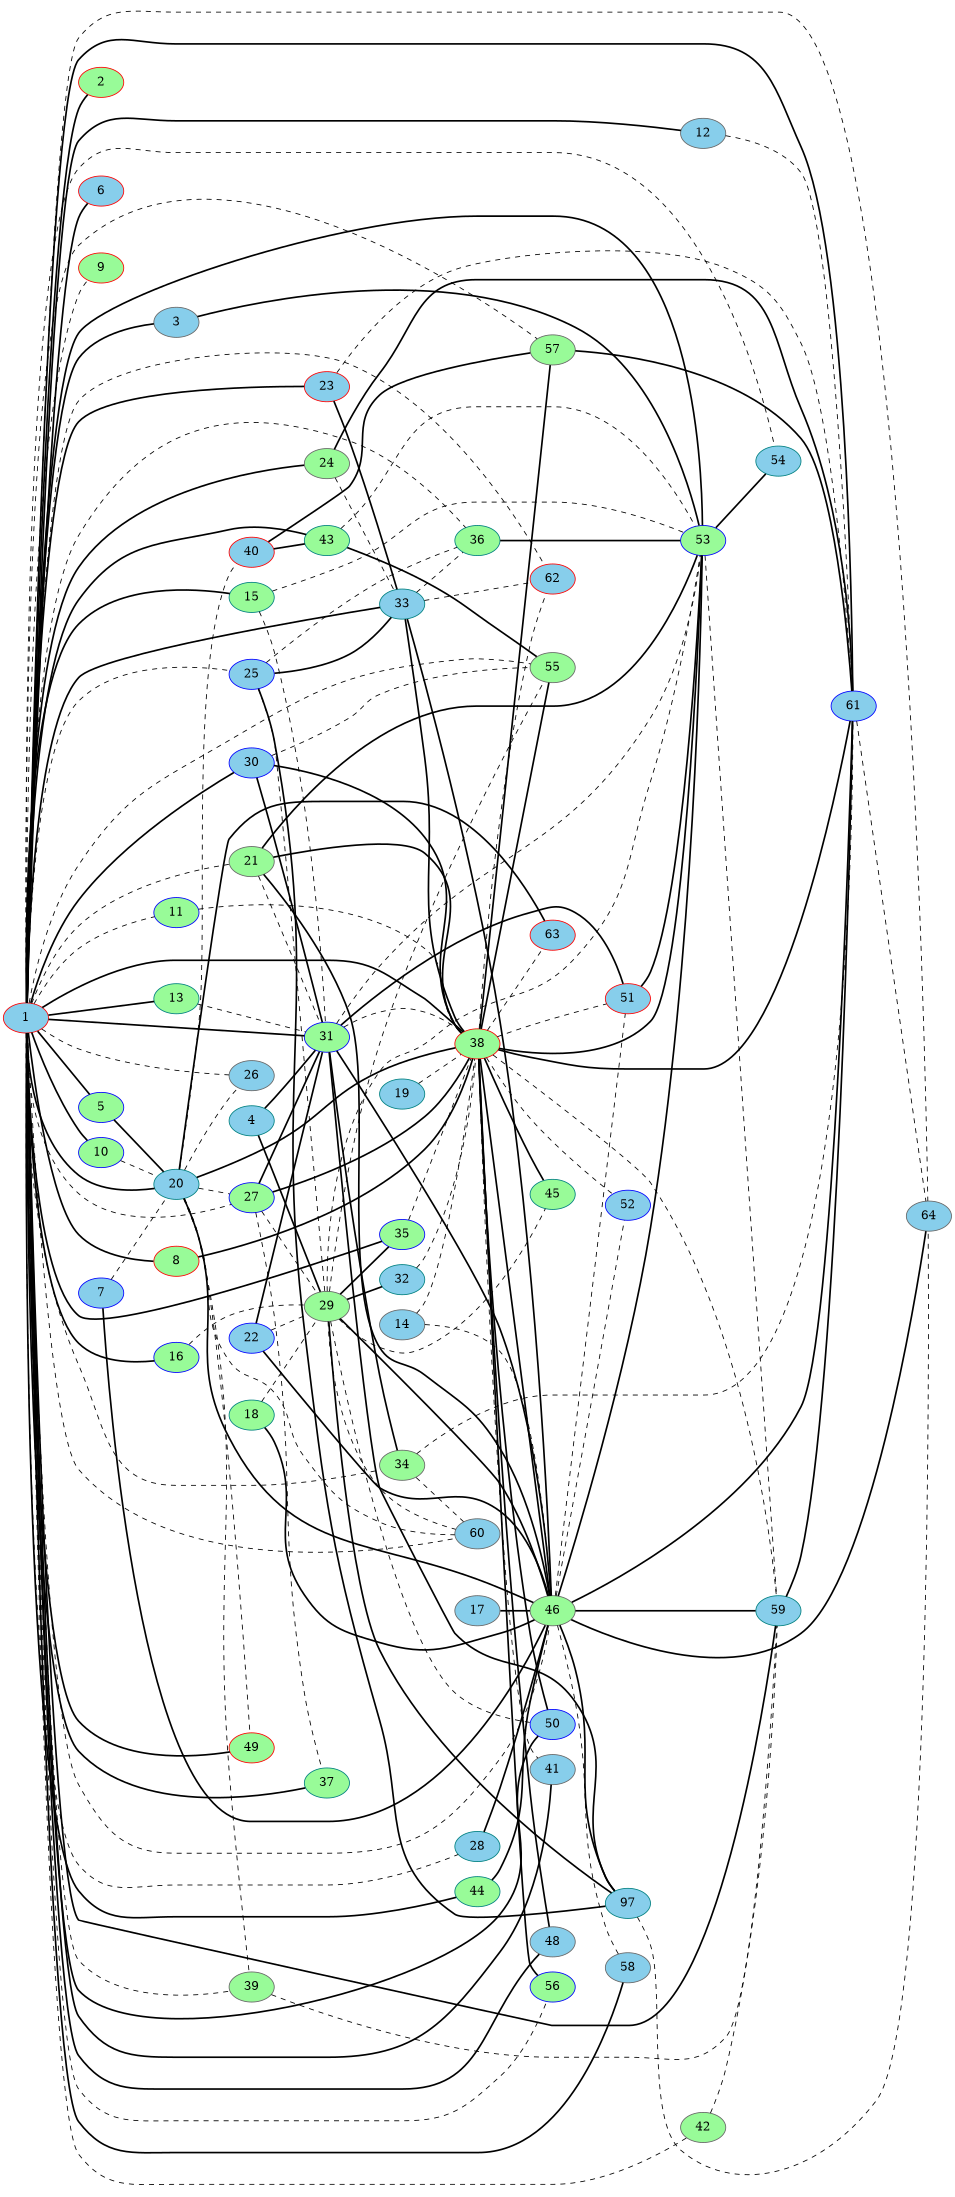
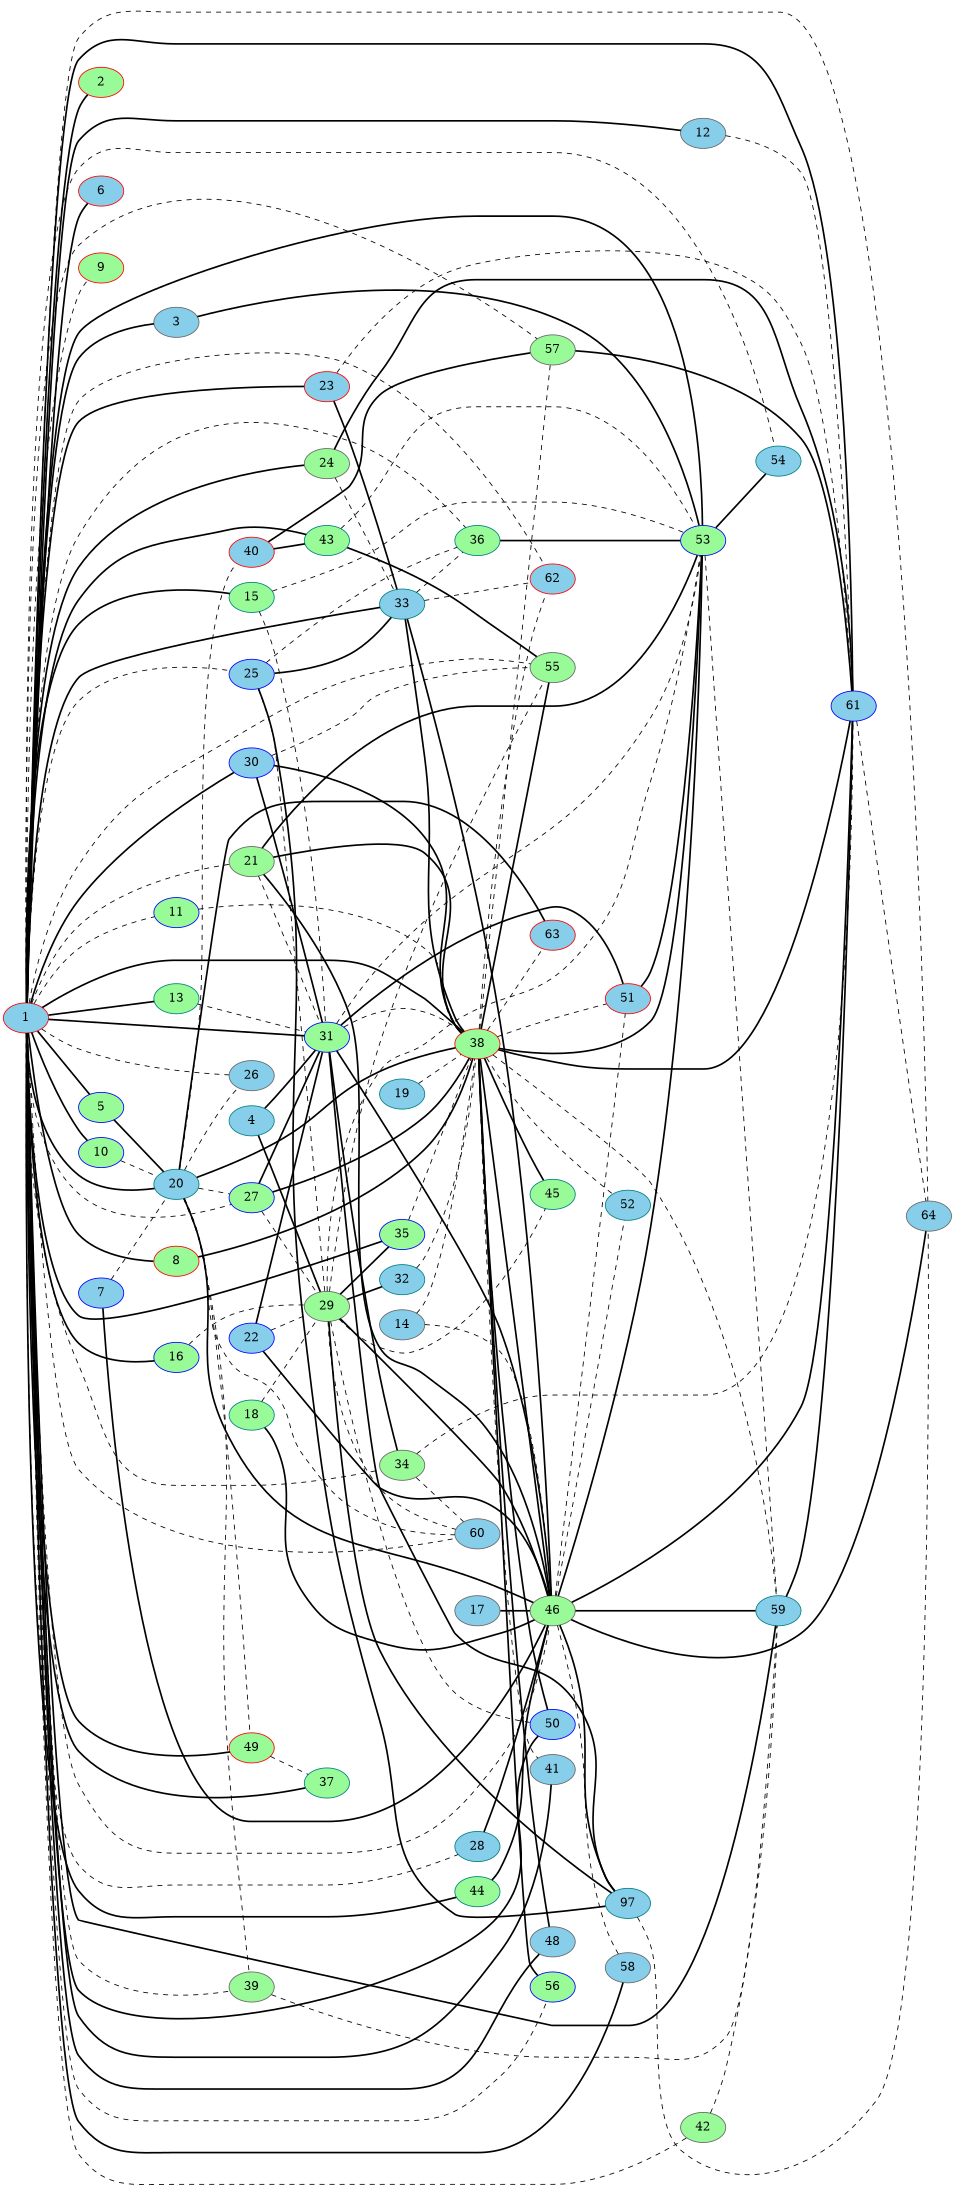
(517, 680) -> (517, 680)
(628, 1205) -> (628, 1205)
(286, 1449) -> (289, 1765)
